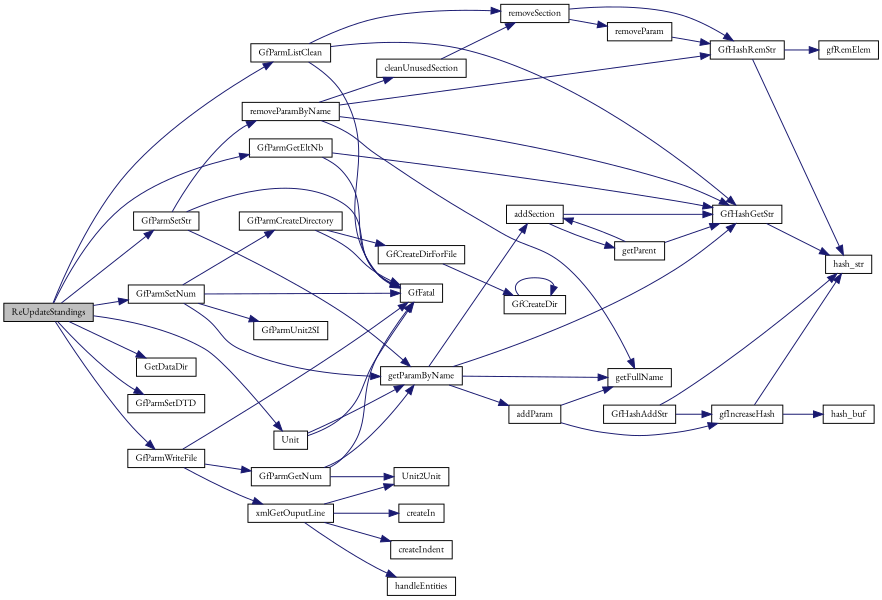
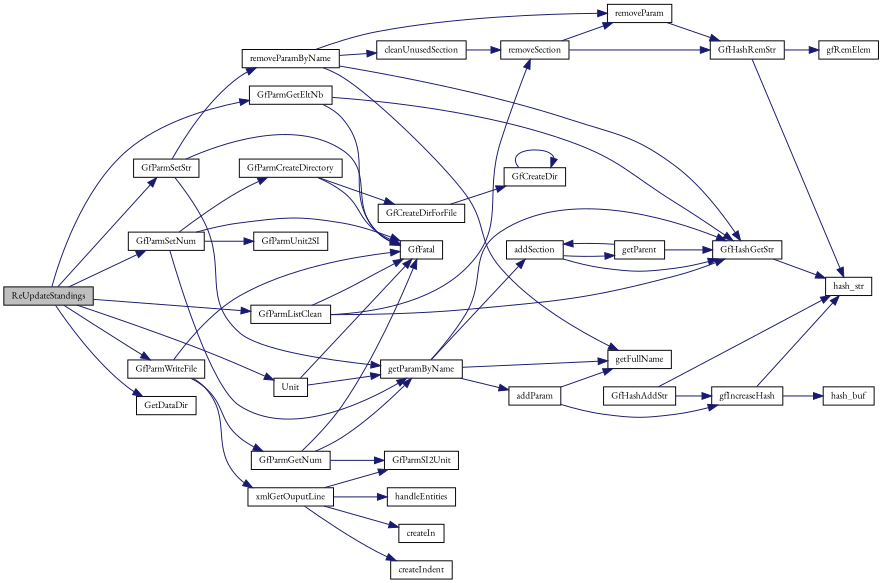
(520, 81) -> (455, 21)
(166, 404) -> none
(421, 477) -> (421, 460)
